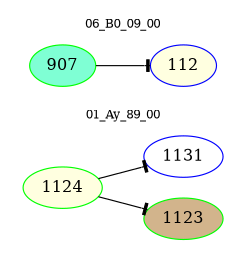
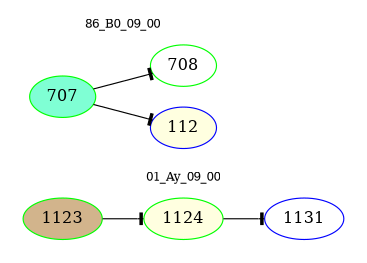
(123, 25) -> (123, 25)
(63, 66) -> (63, 97)
none -> (183, 66)
(123, 116) -> (183, 178)
(120, 202) -> (120, 219)
